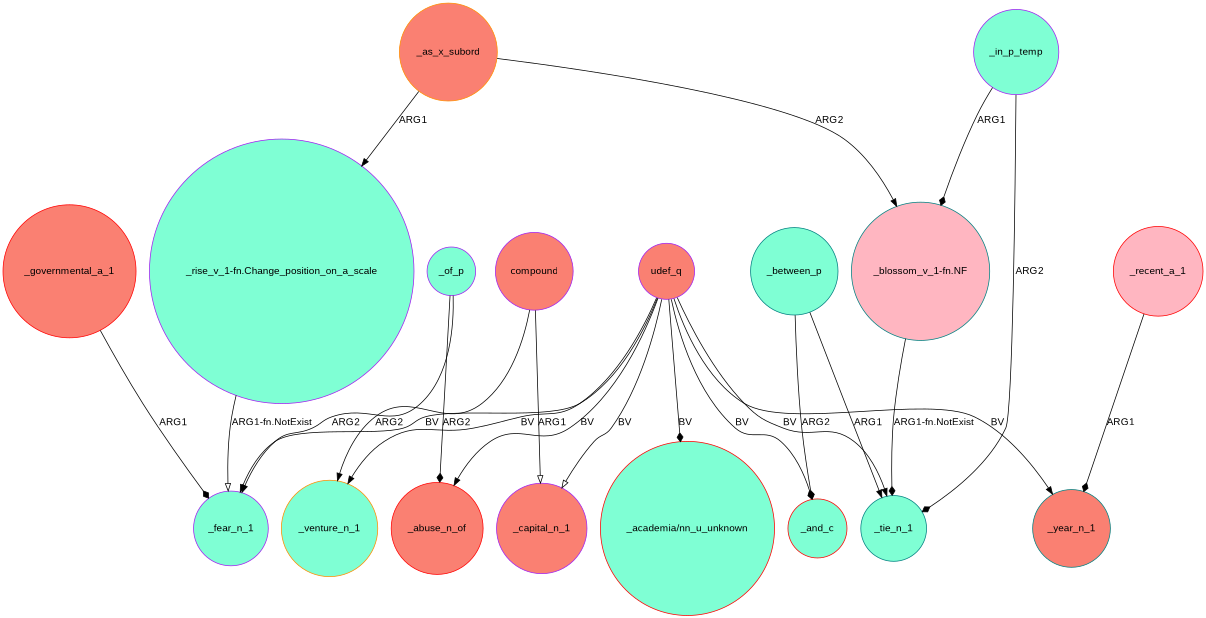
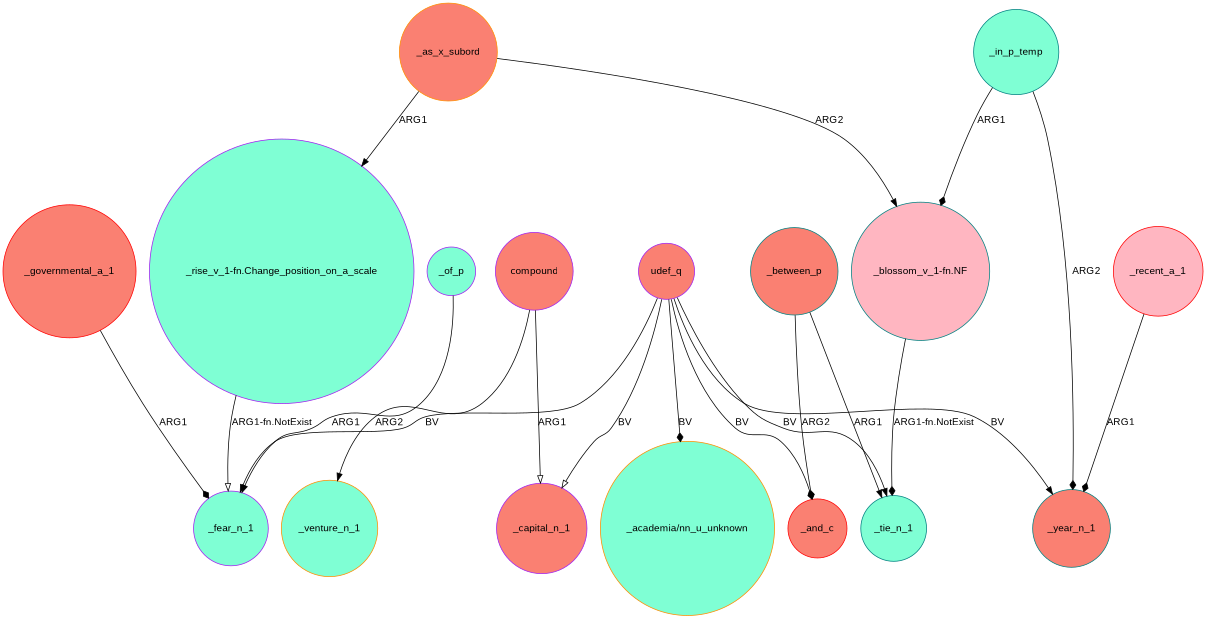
(1016, 52) -> (1016, 52)
(794, 271) -> (794, 271)
(1013, 317) -> (1067, 284)
(514, 419) -> none
(346, 422) -> (346, 422)
(437, 528) -> none
(687, 528) -> (687, 528)
(817, 528) -> (817, 528)
